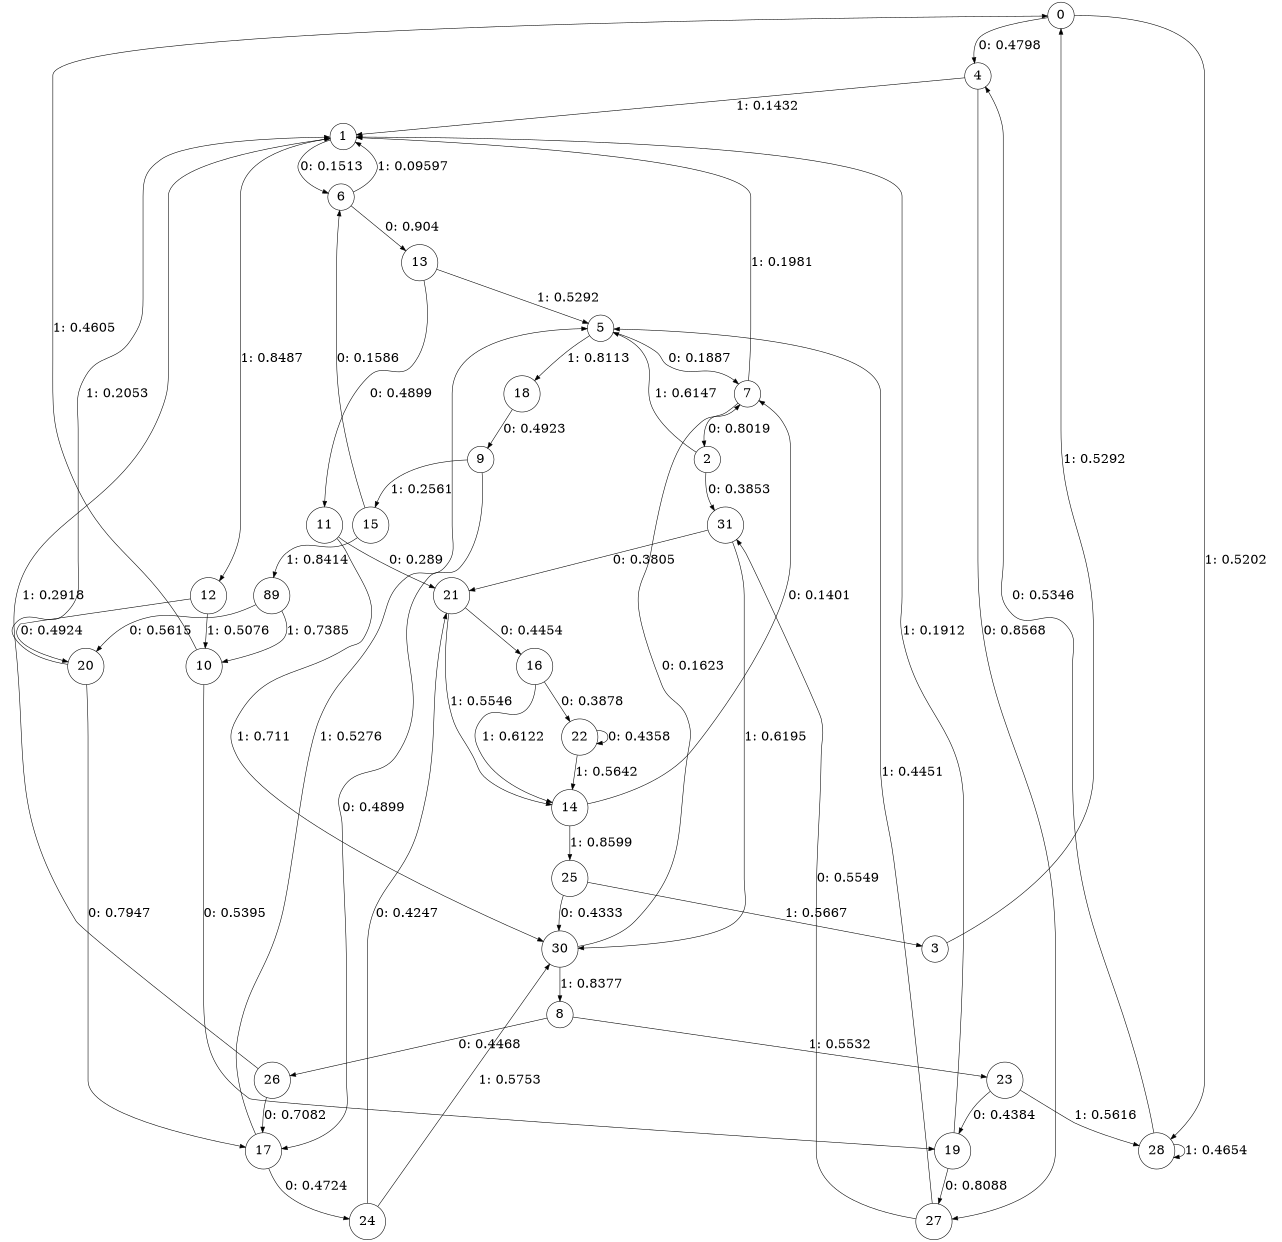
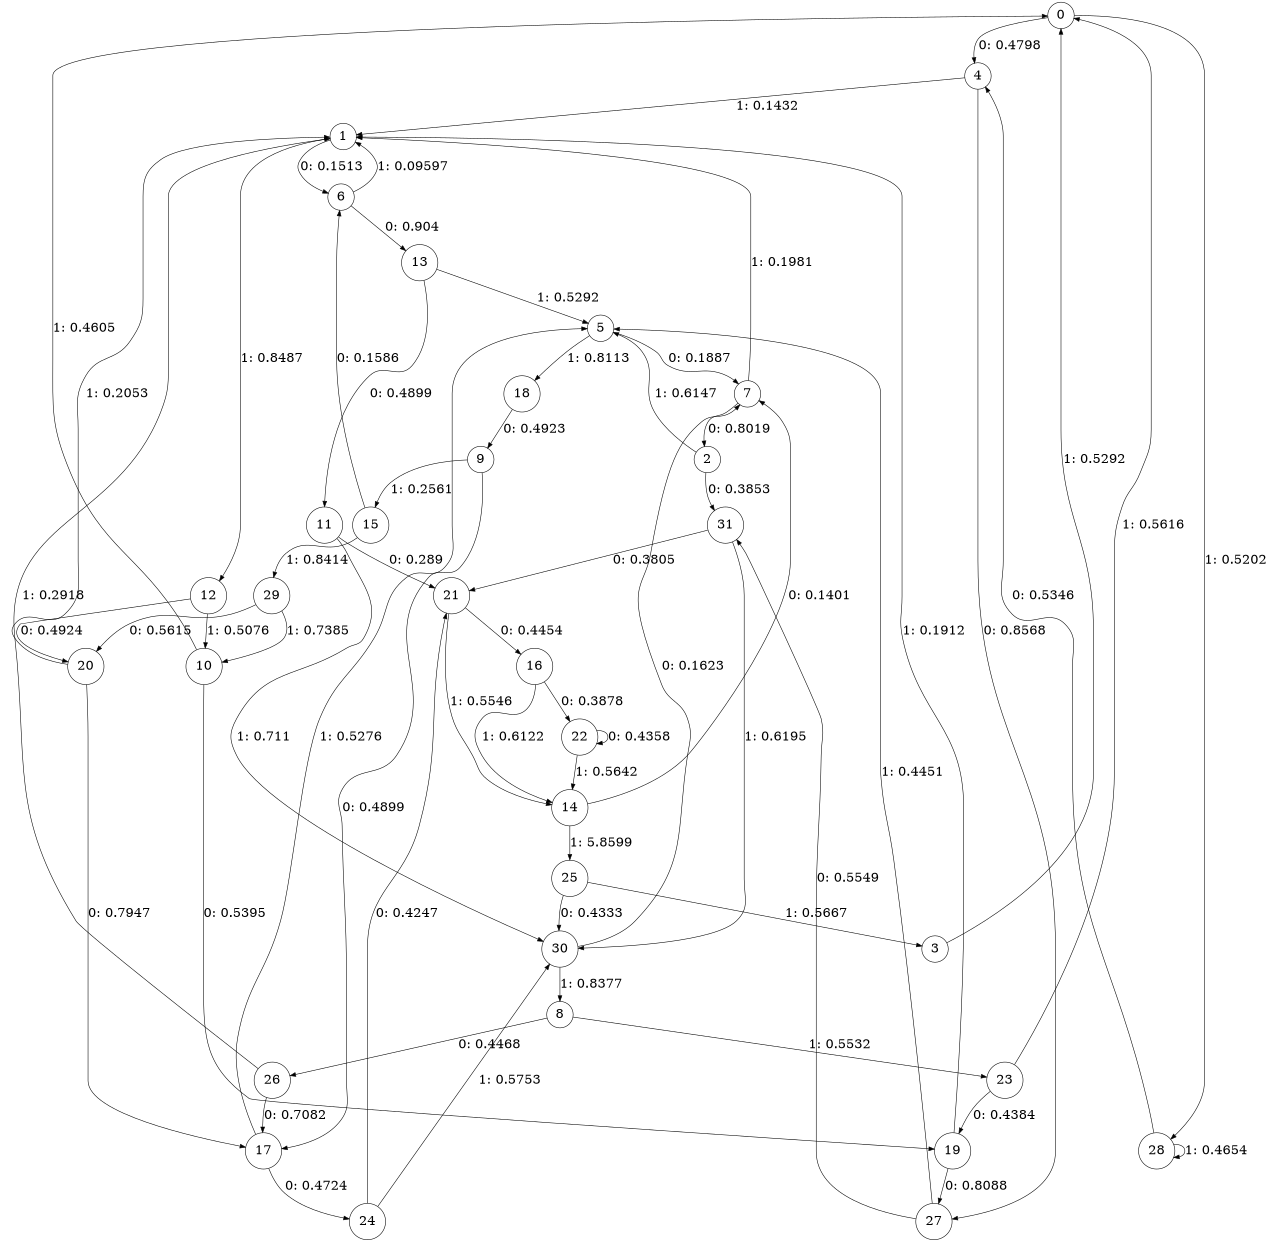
(272, 596) -> (272, 596)
(607, 843) -> (607, 843)
(1074, 1123) -> (1116, 528)
